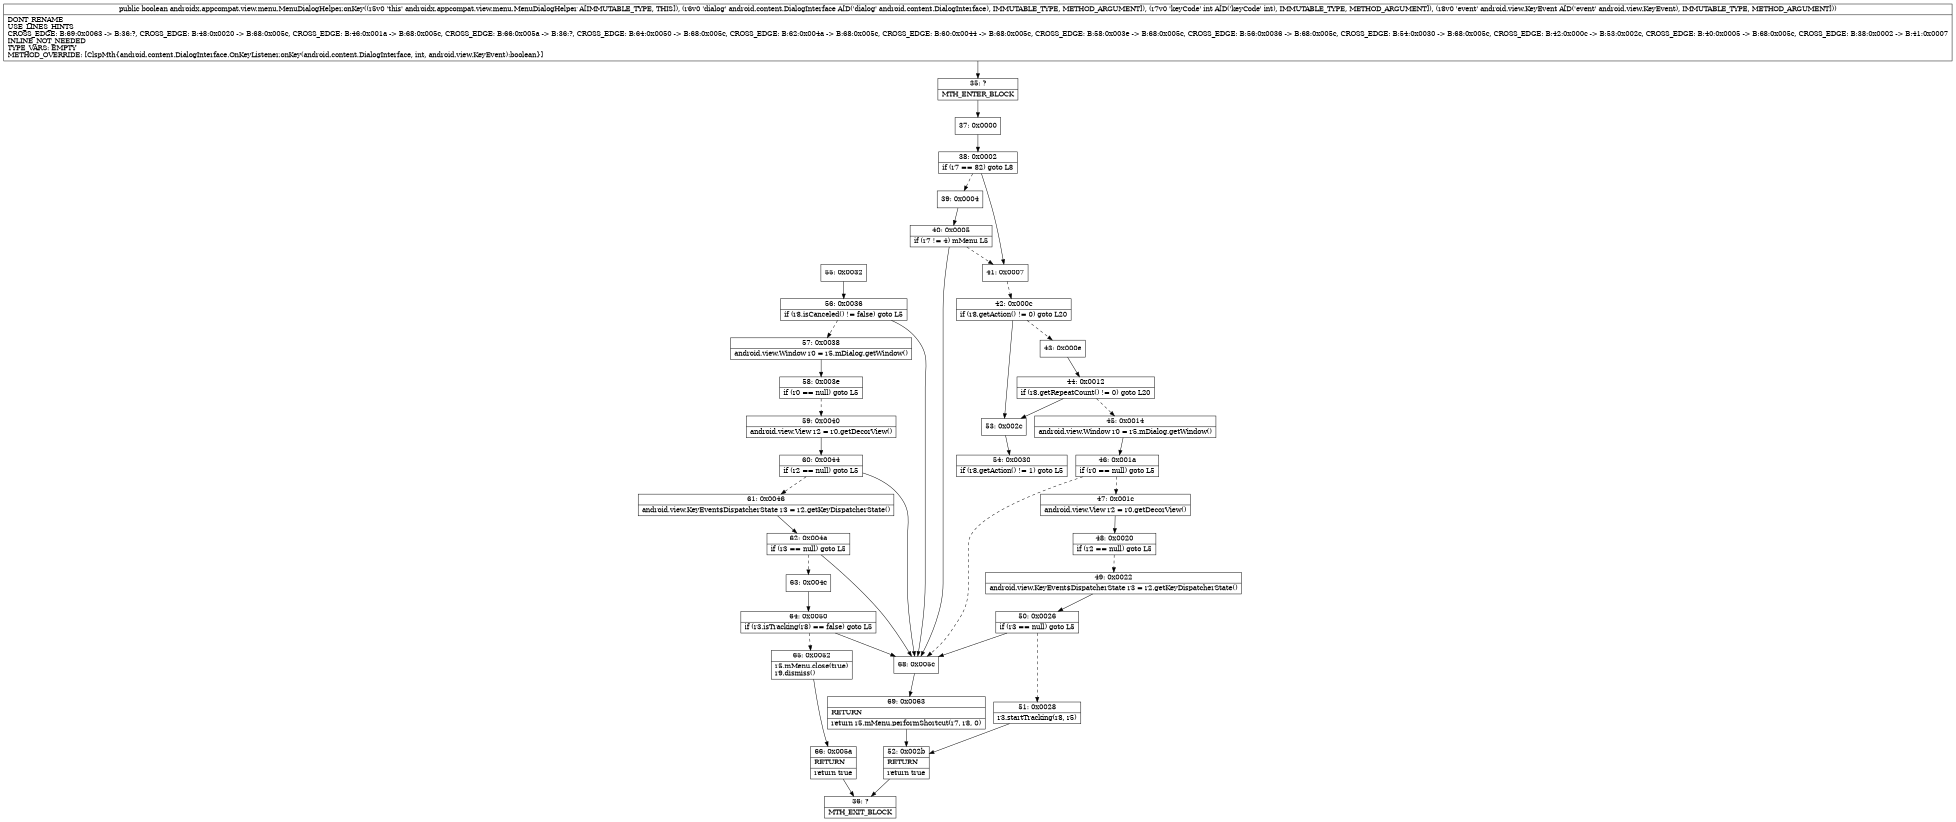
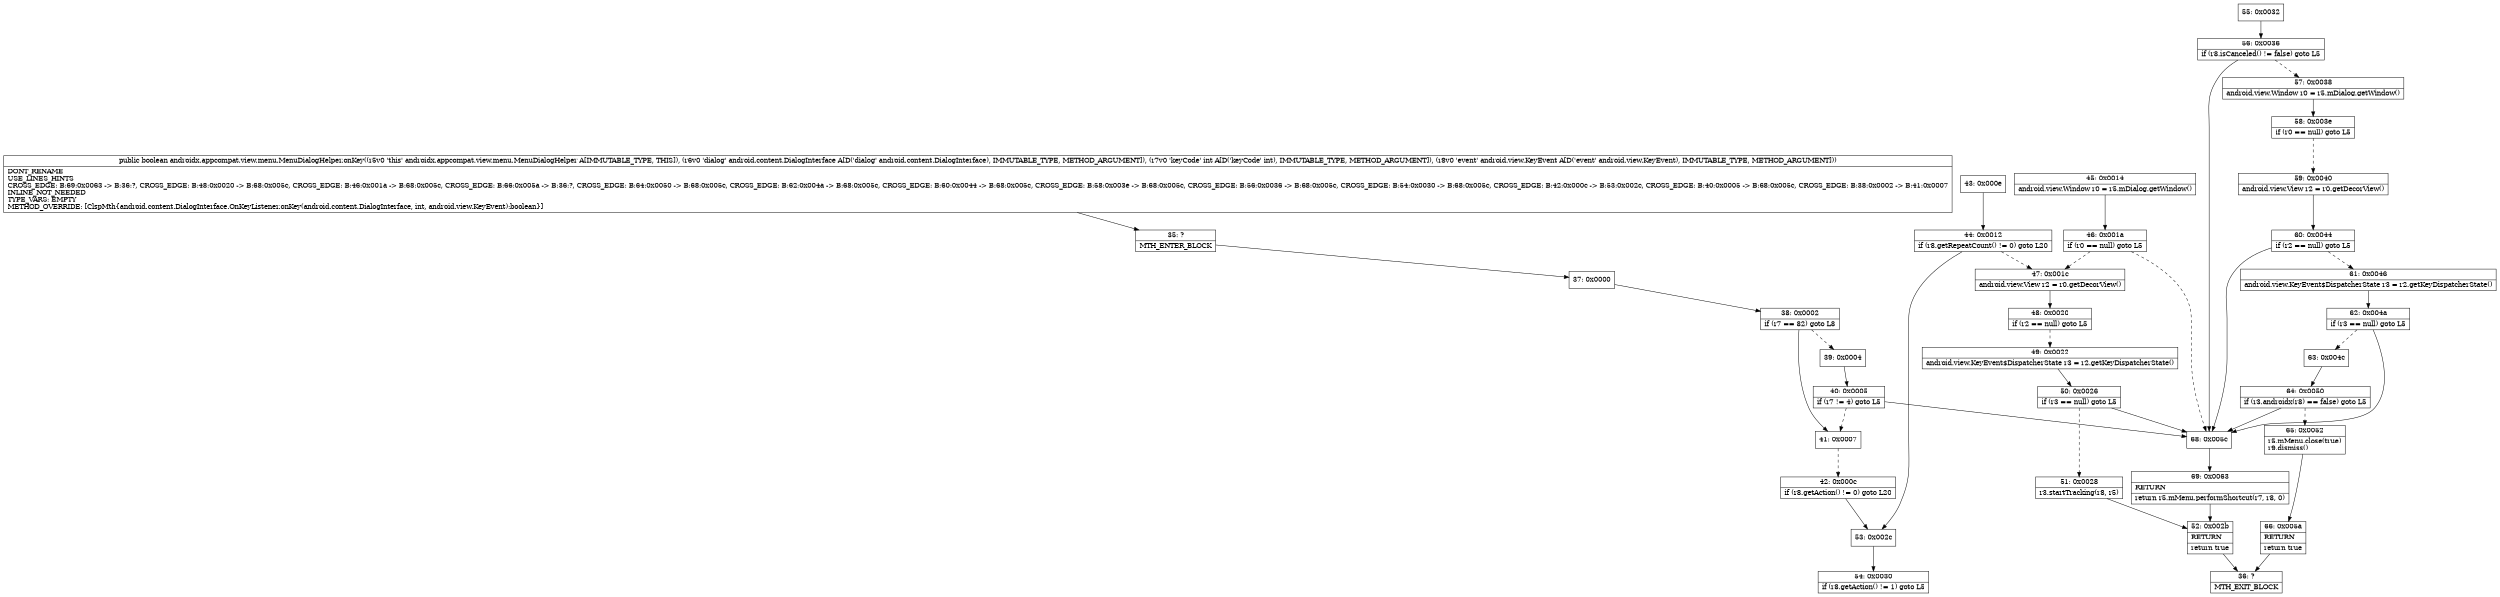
(951, 241) -> (1849, 402)
(1038, 329) -> none
(1104, 406) -> (2014, 259)
(808, 627) -> (2305, 402)
